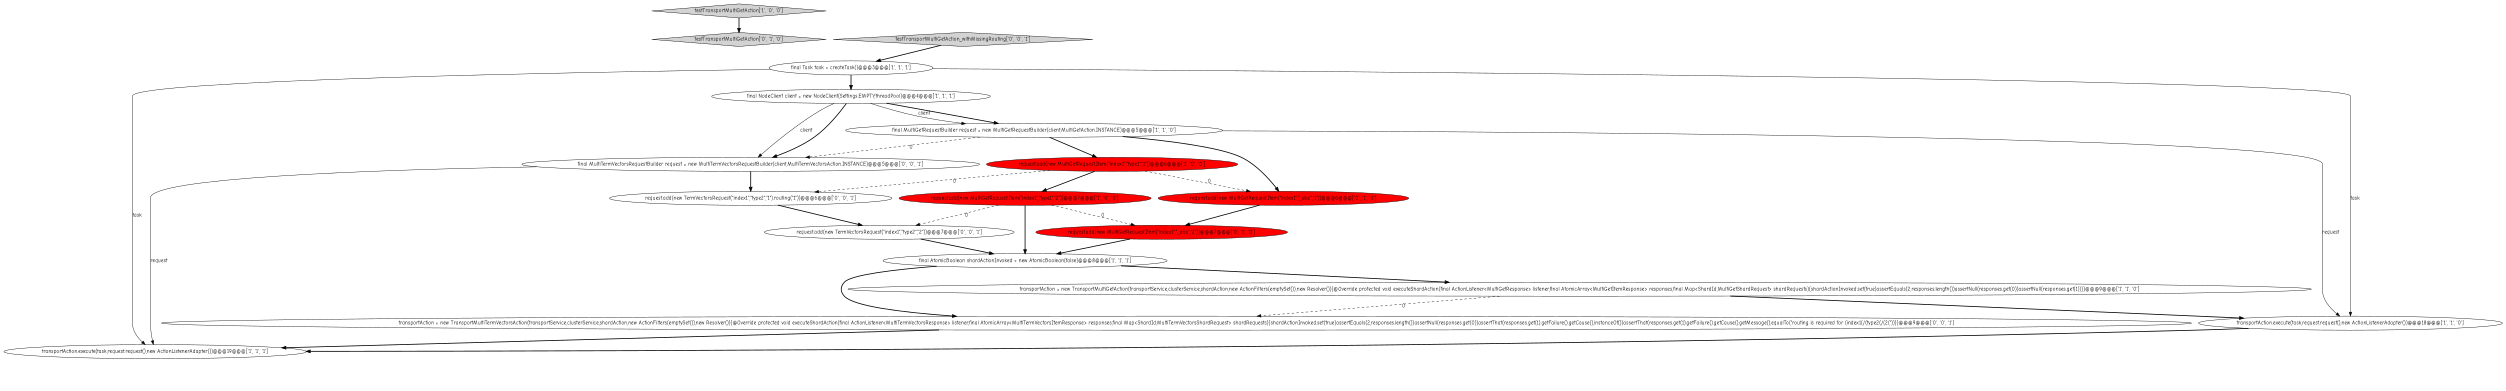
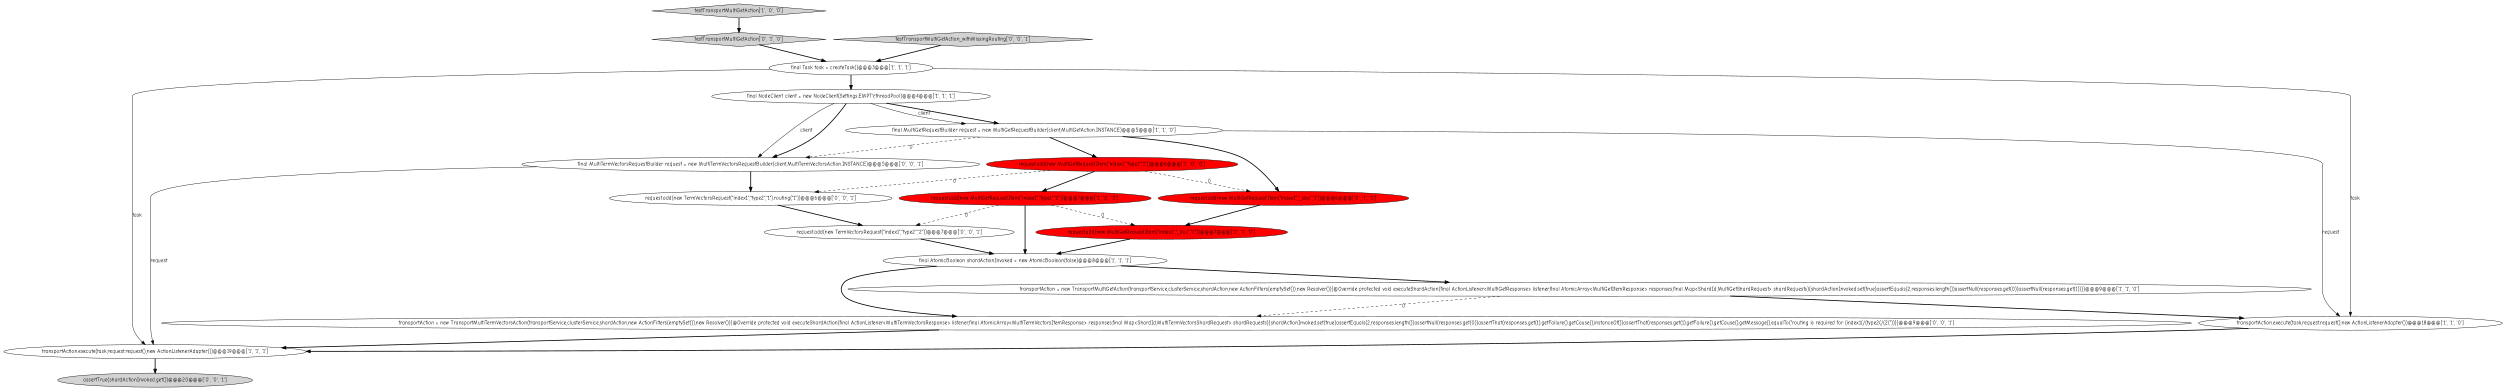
none -> (790, 53)
none -> (155, 380)
